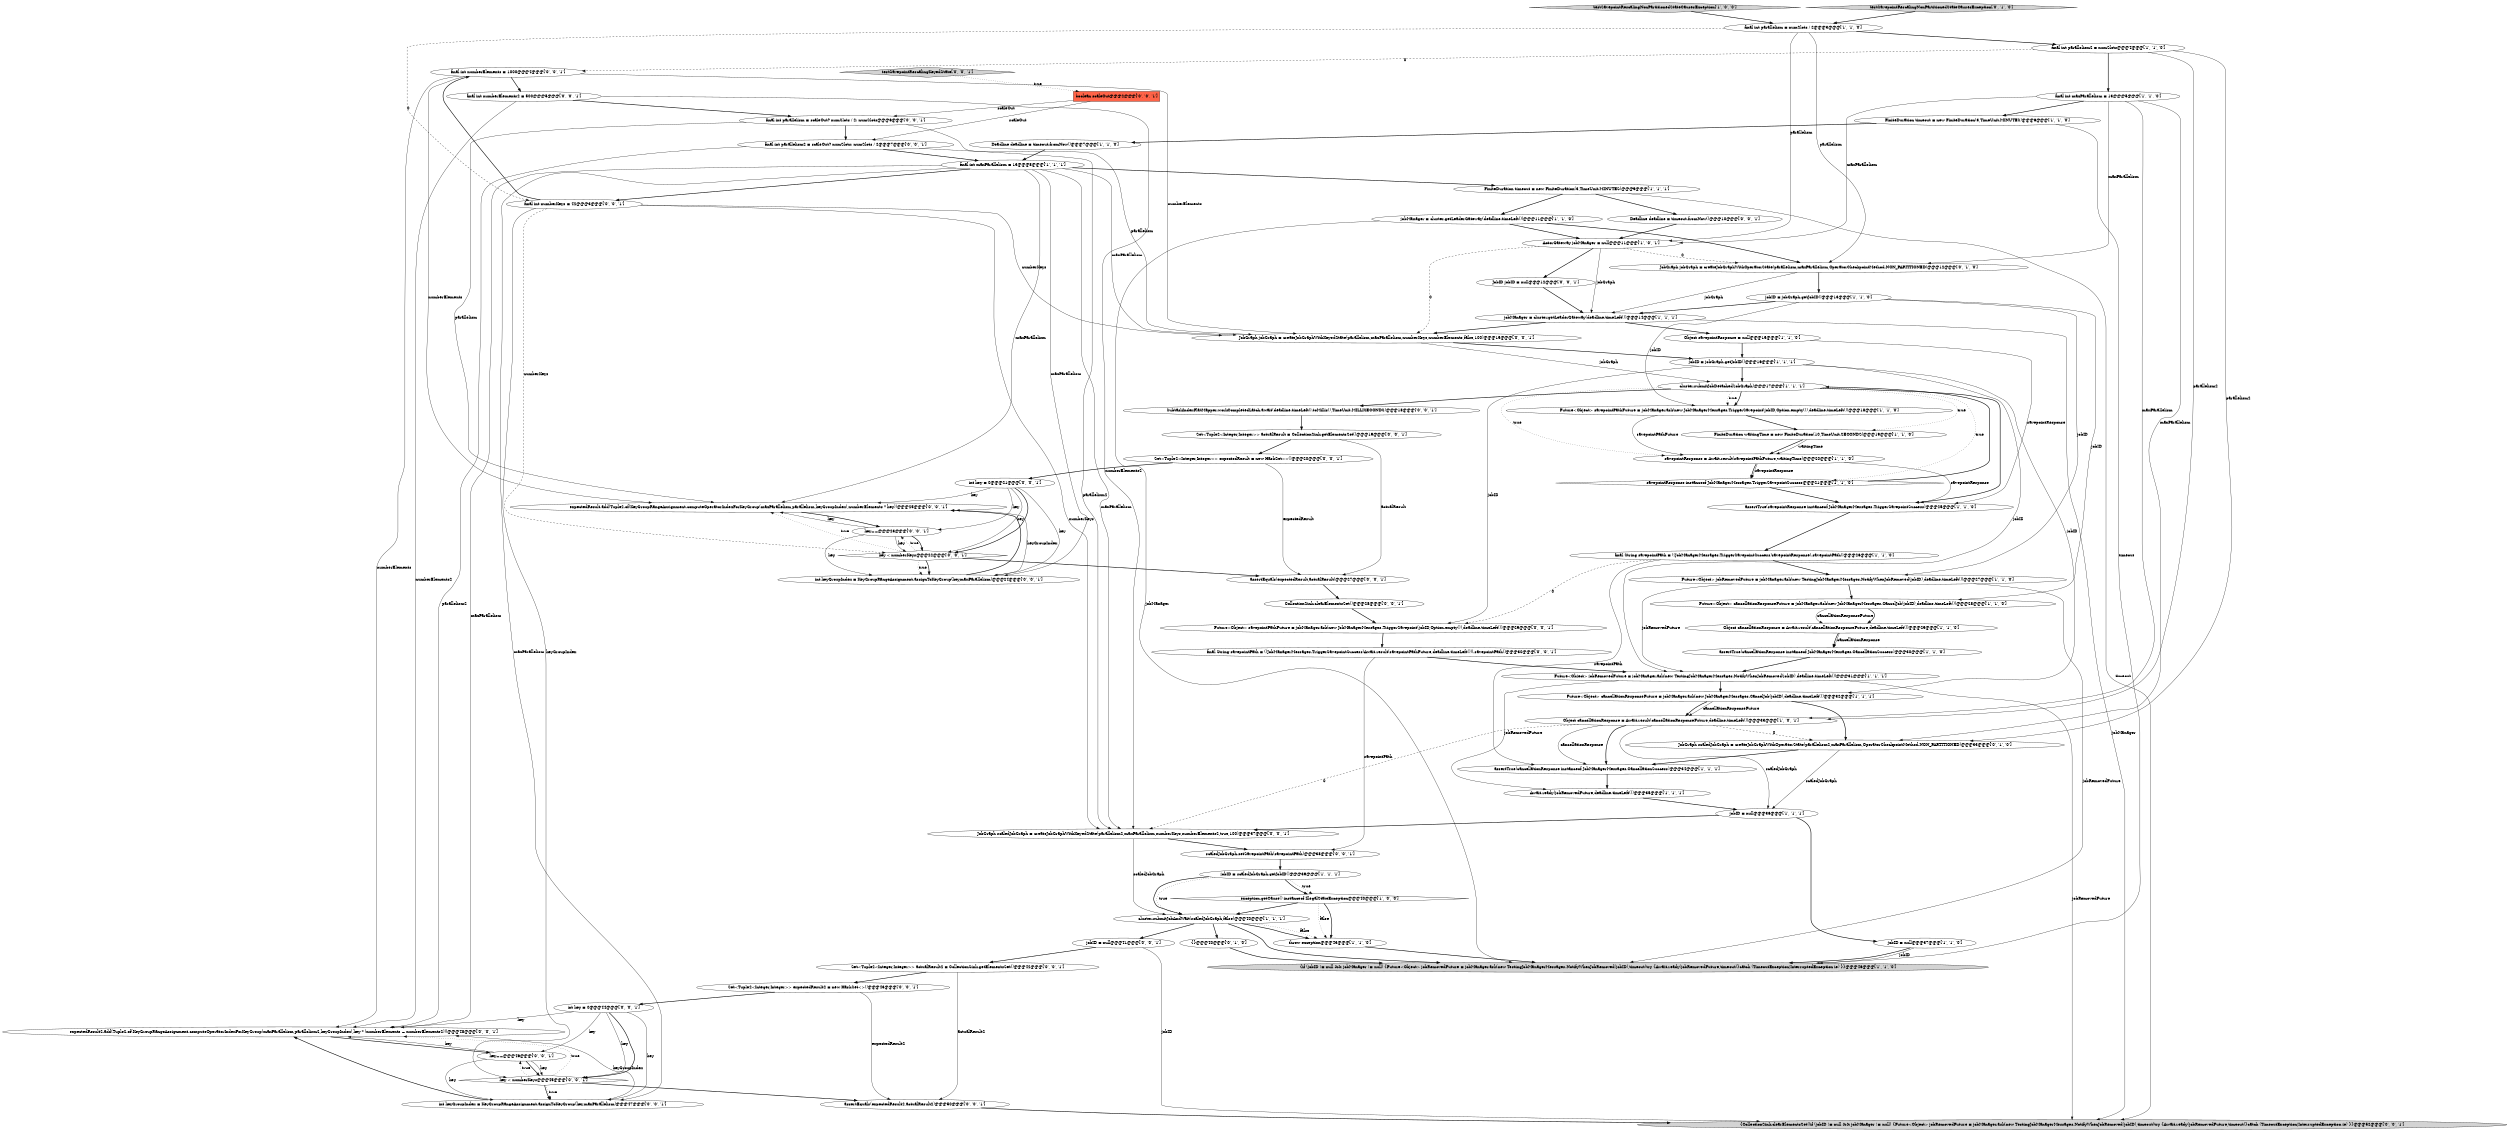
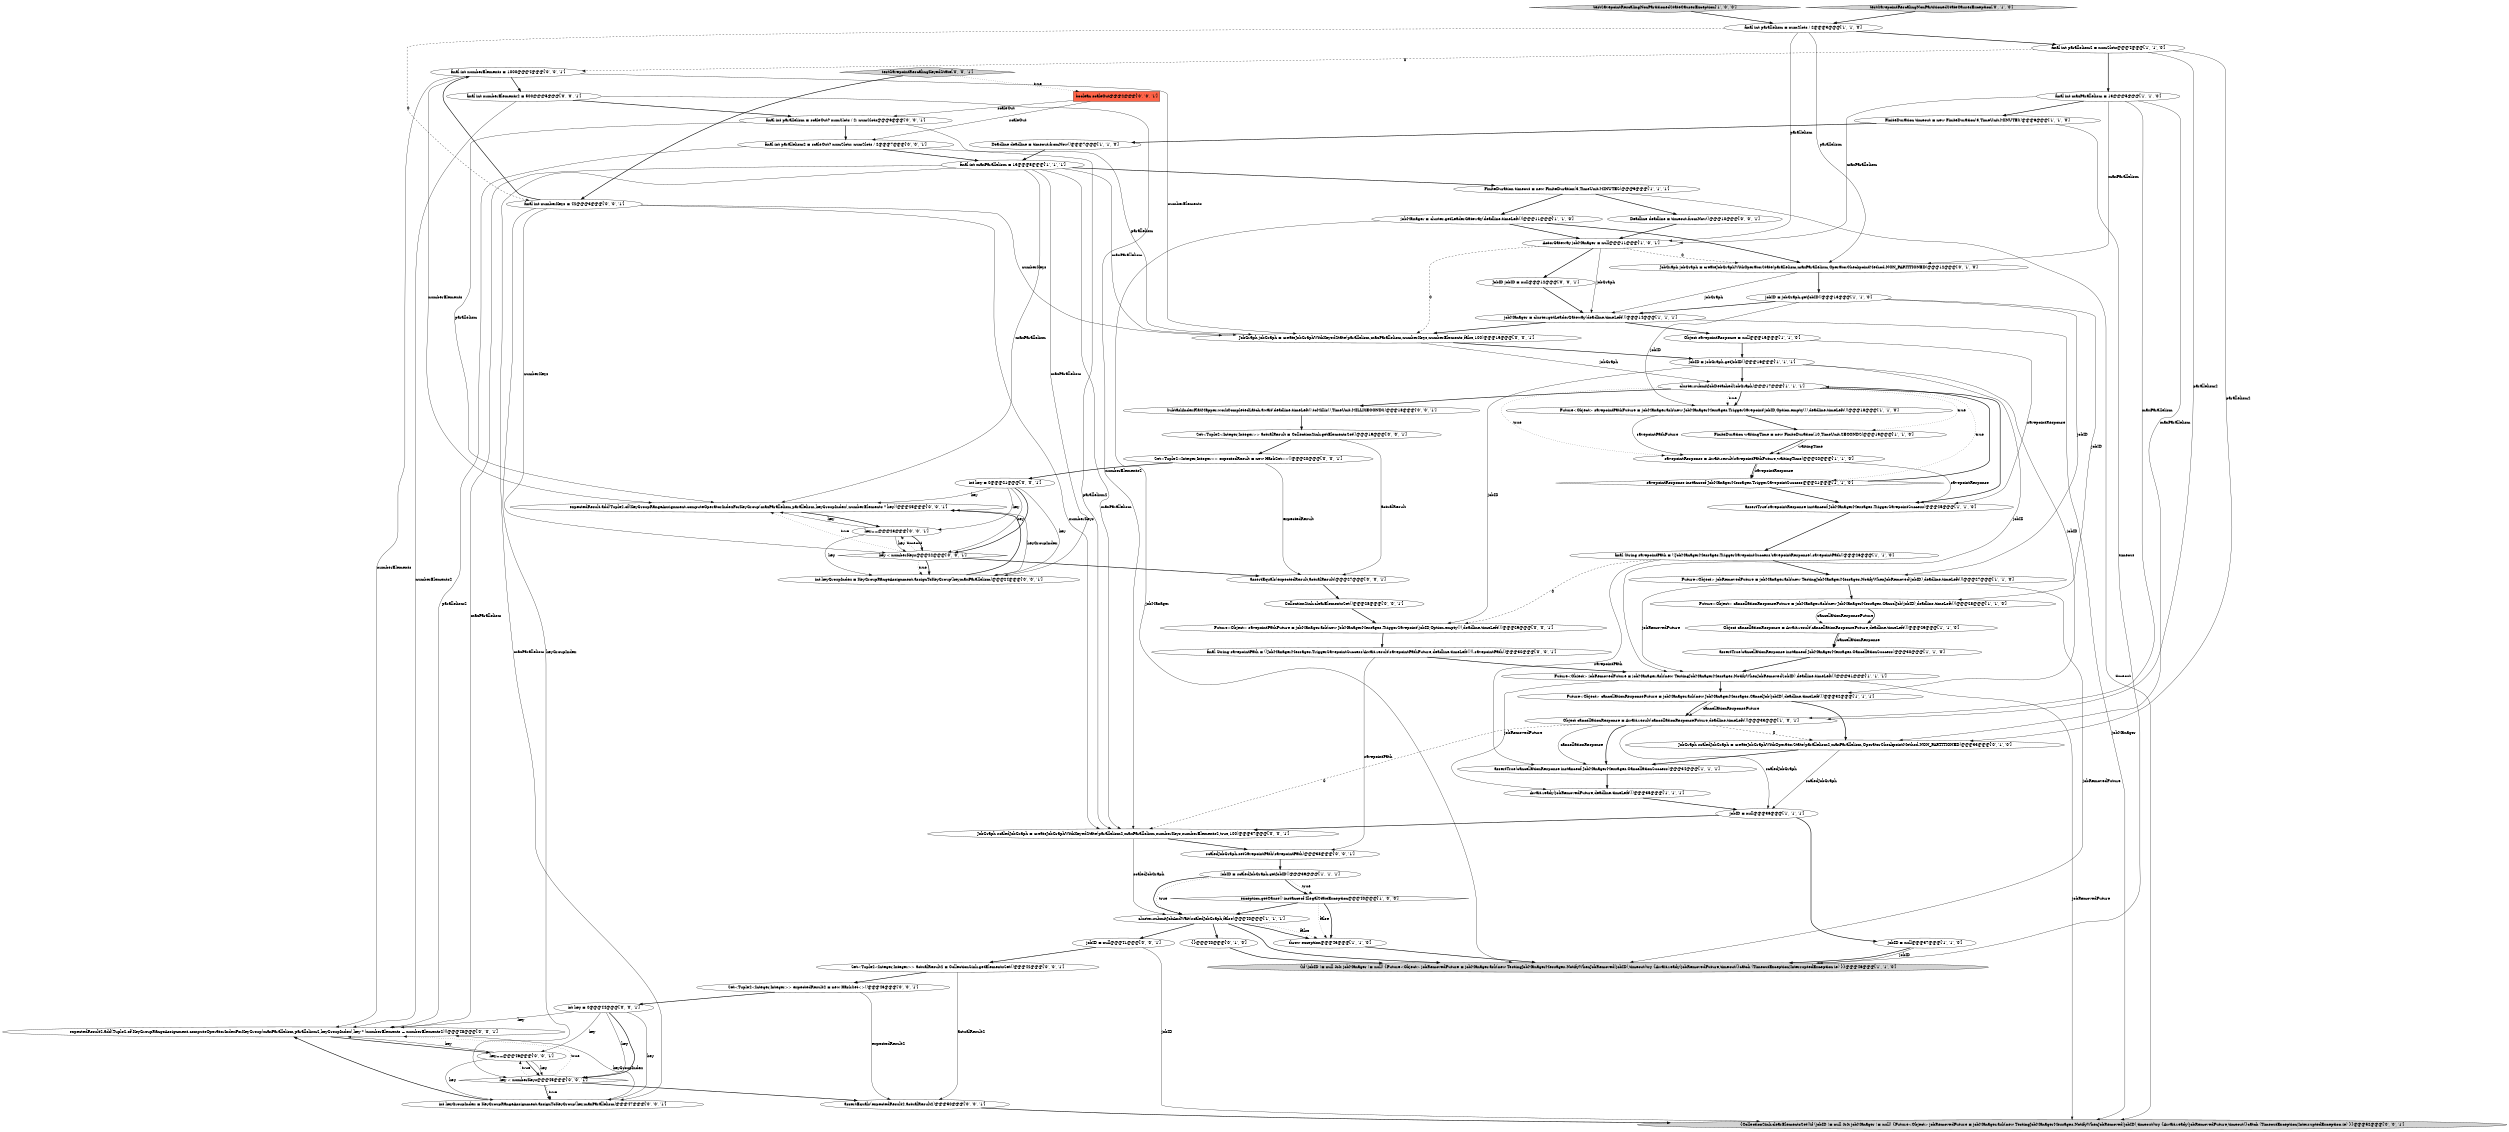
(794, 184) -> (735, 116)
(534, 519) -> (534, 519)
(914, 543) -> (914, 543)
